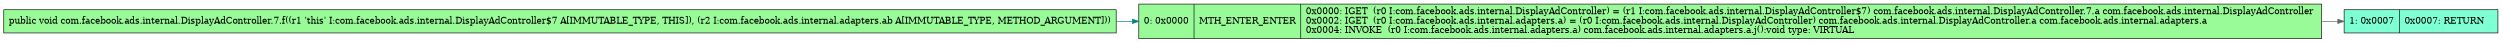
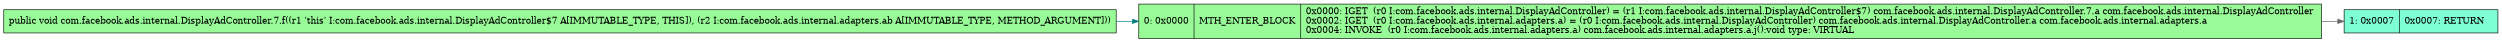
(1247, 21) -> (1247, 21)
